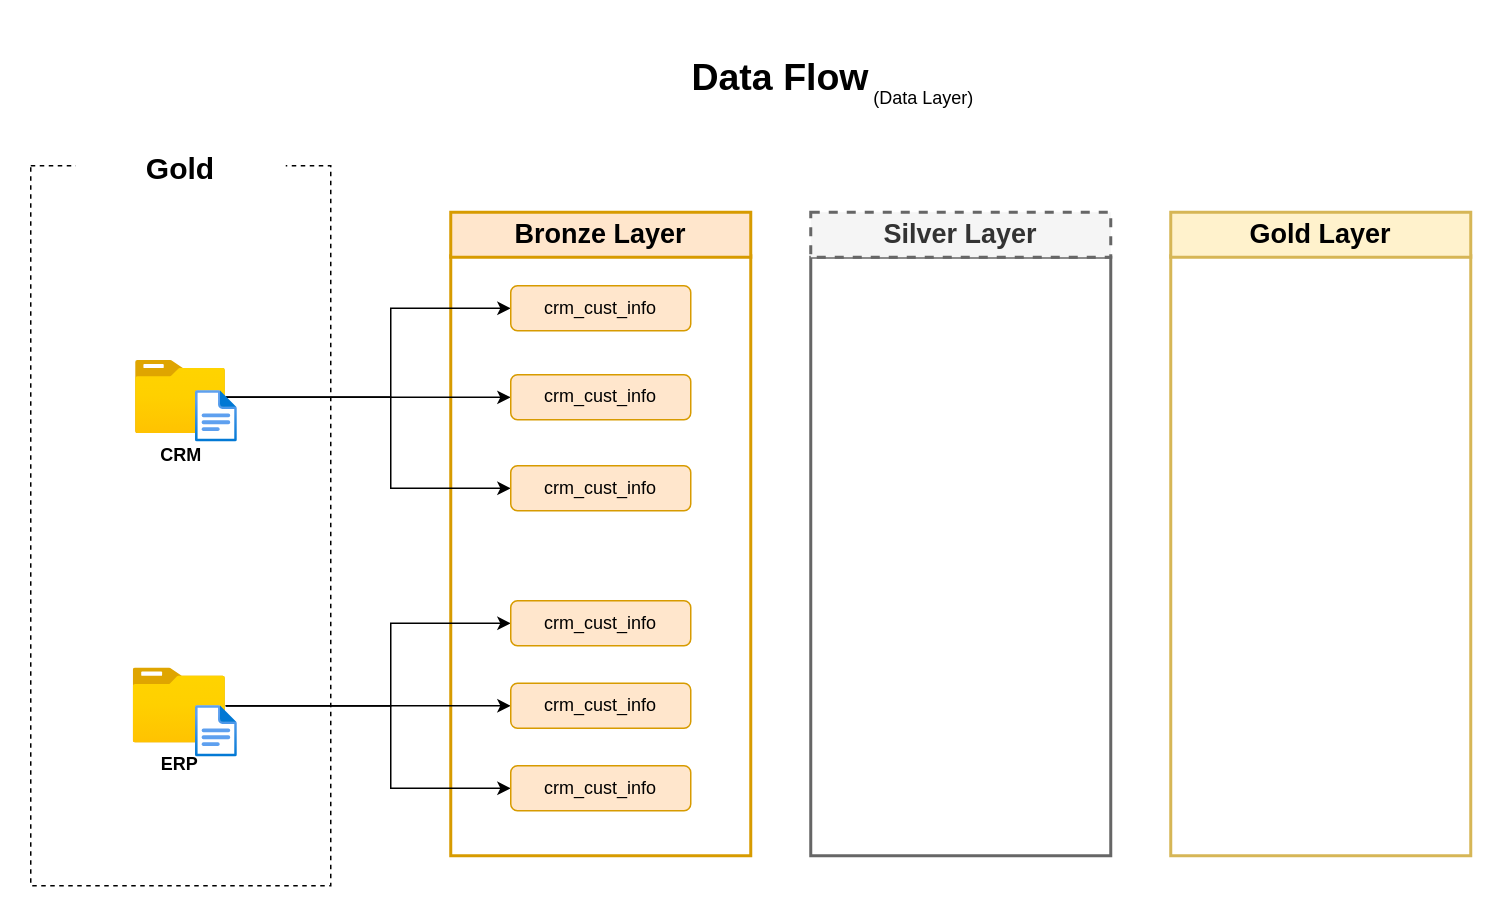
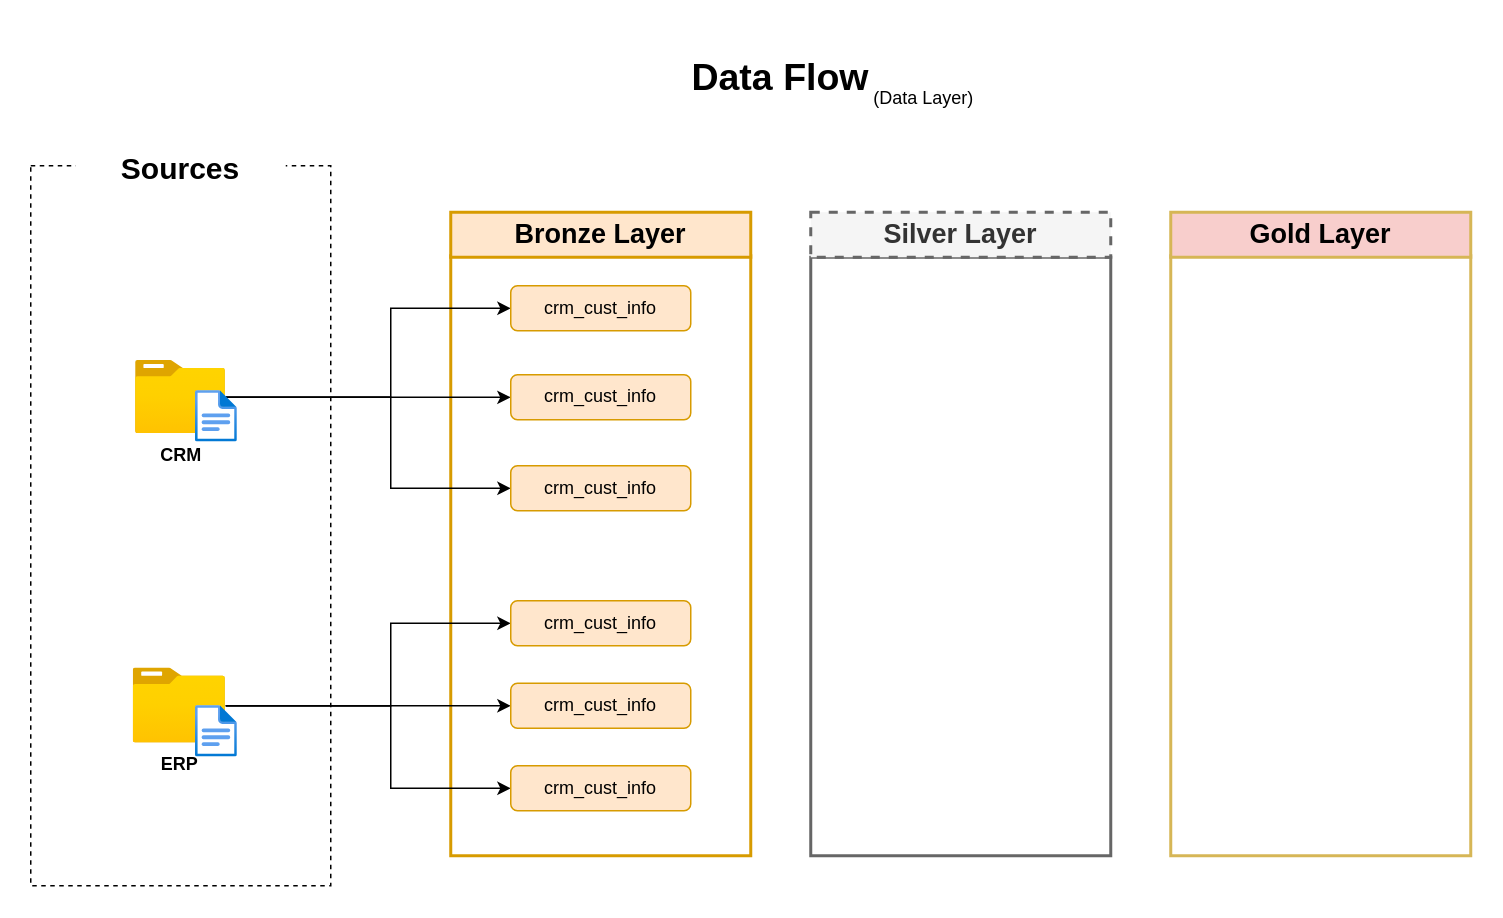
(181, 167) -> (181, 167)
(1321, 235) -> (1321, 235)
